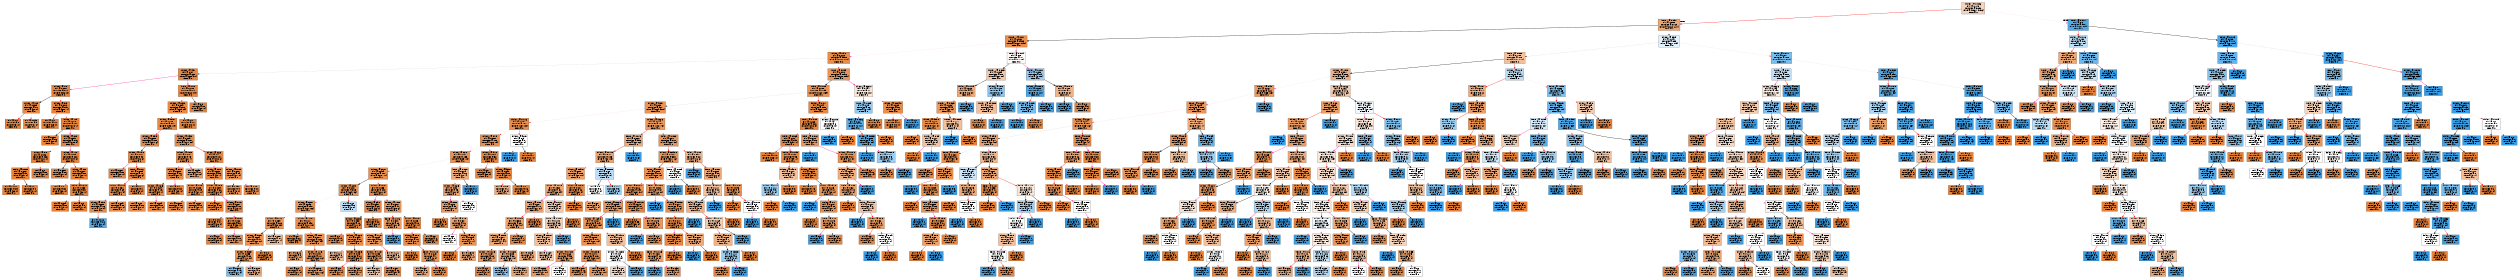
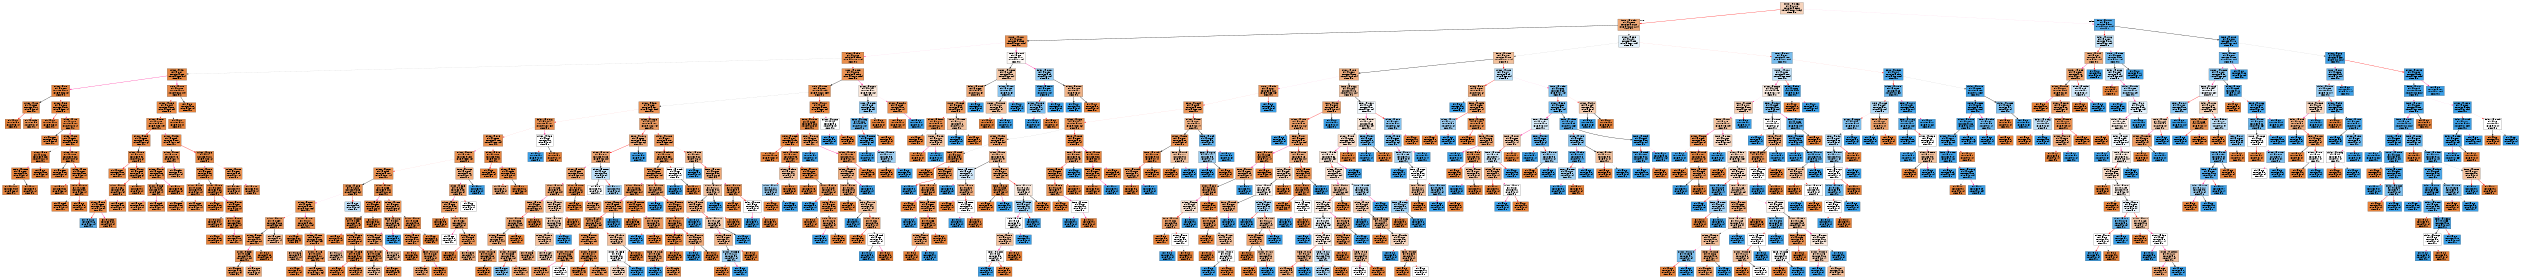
(1659, 157) -> (1661, 157)
none -> (108, 223)
(235, 272) -> (235, 272)
